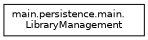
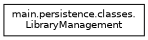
(74, 20) -> (74, 20)
